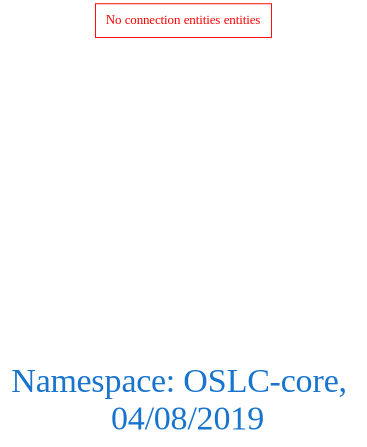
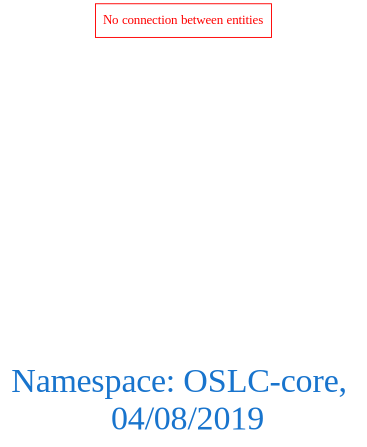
(183, 21) -> (183, 21)
